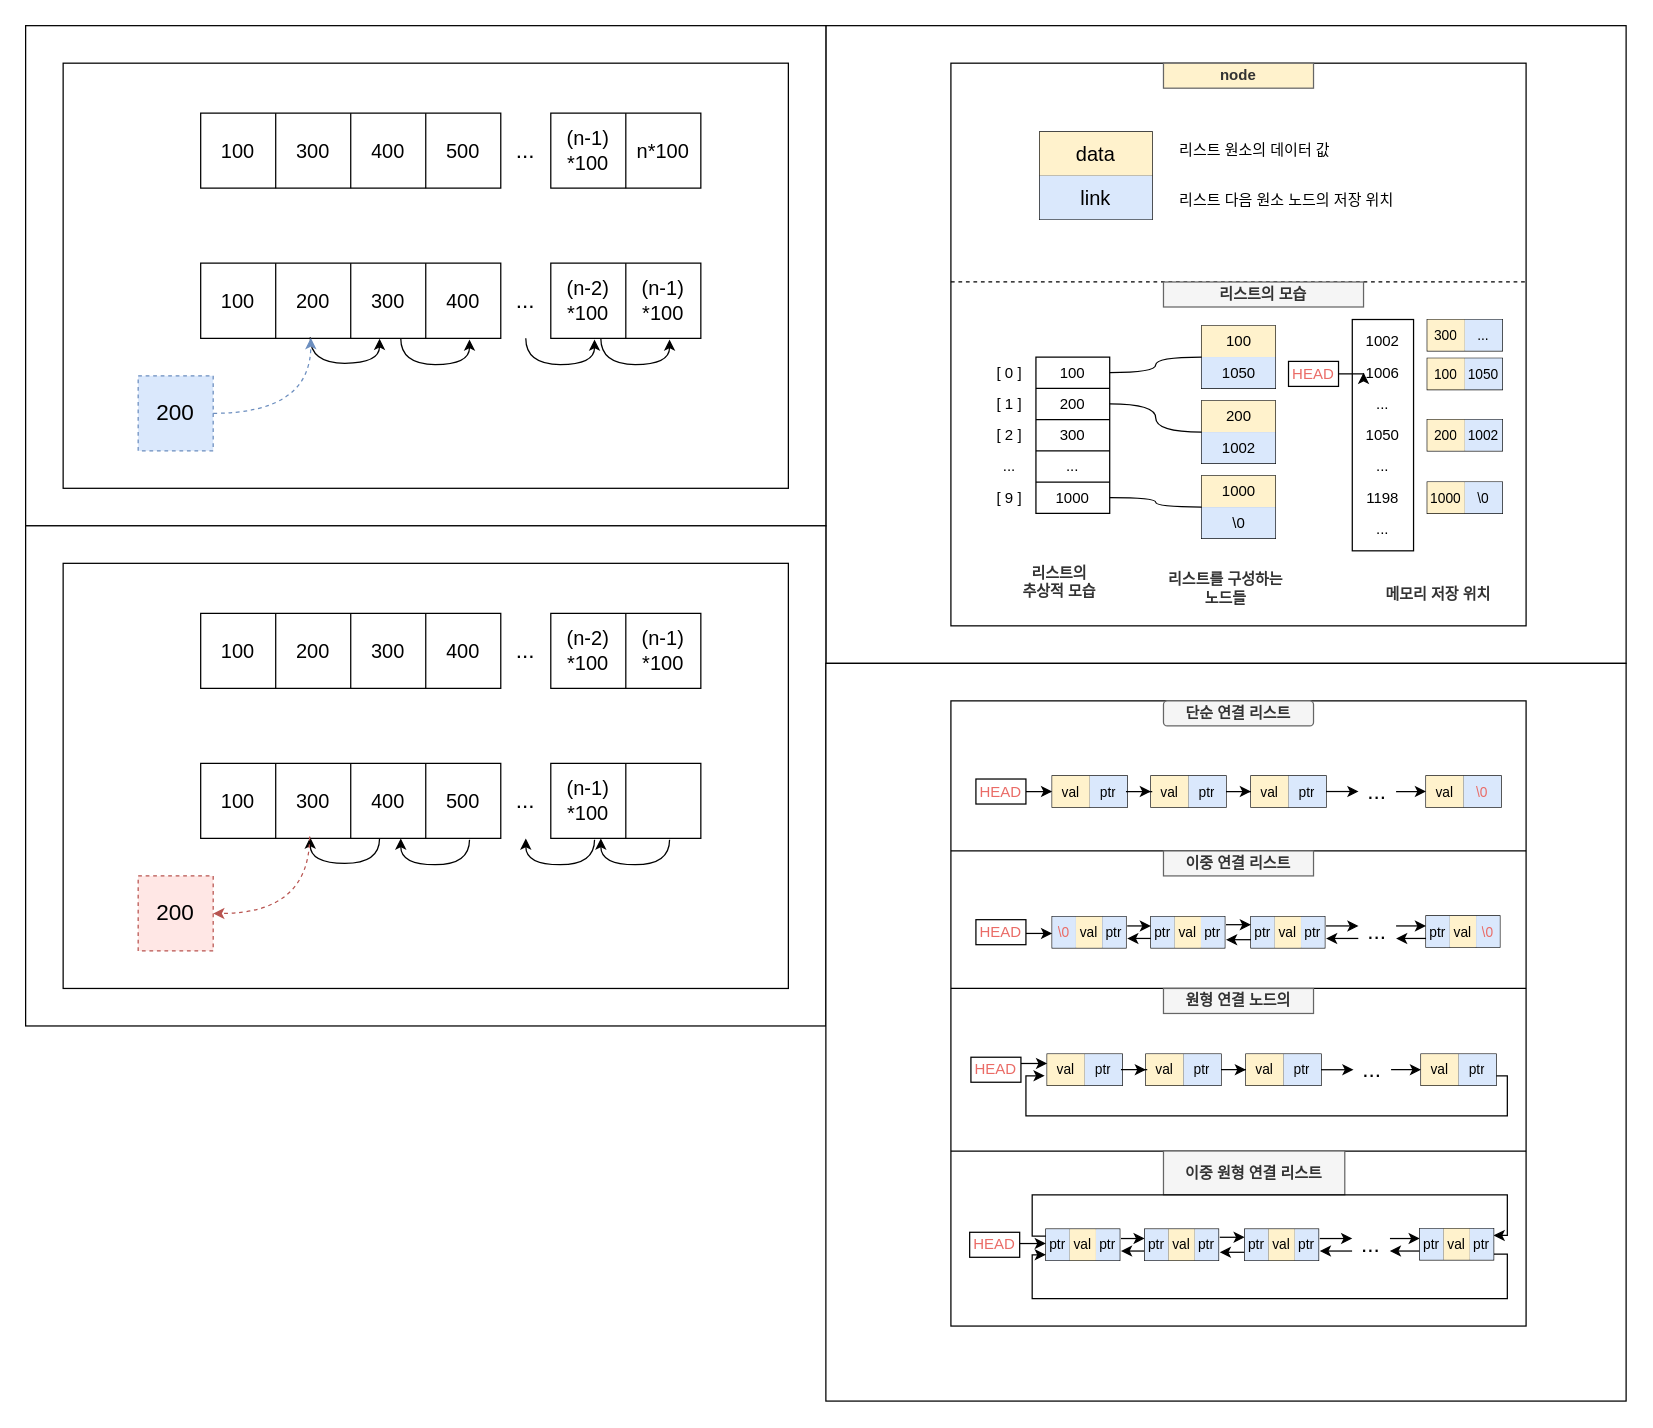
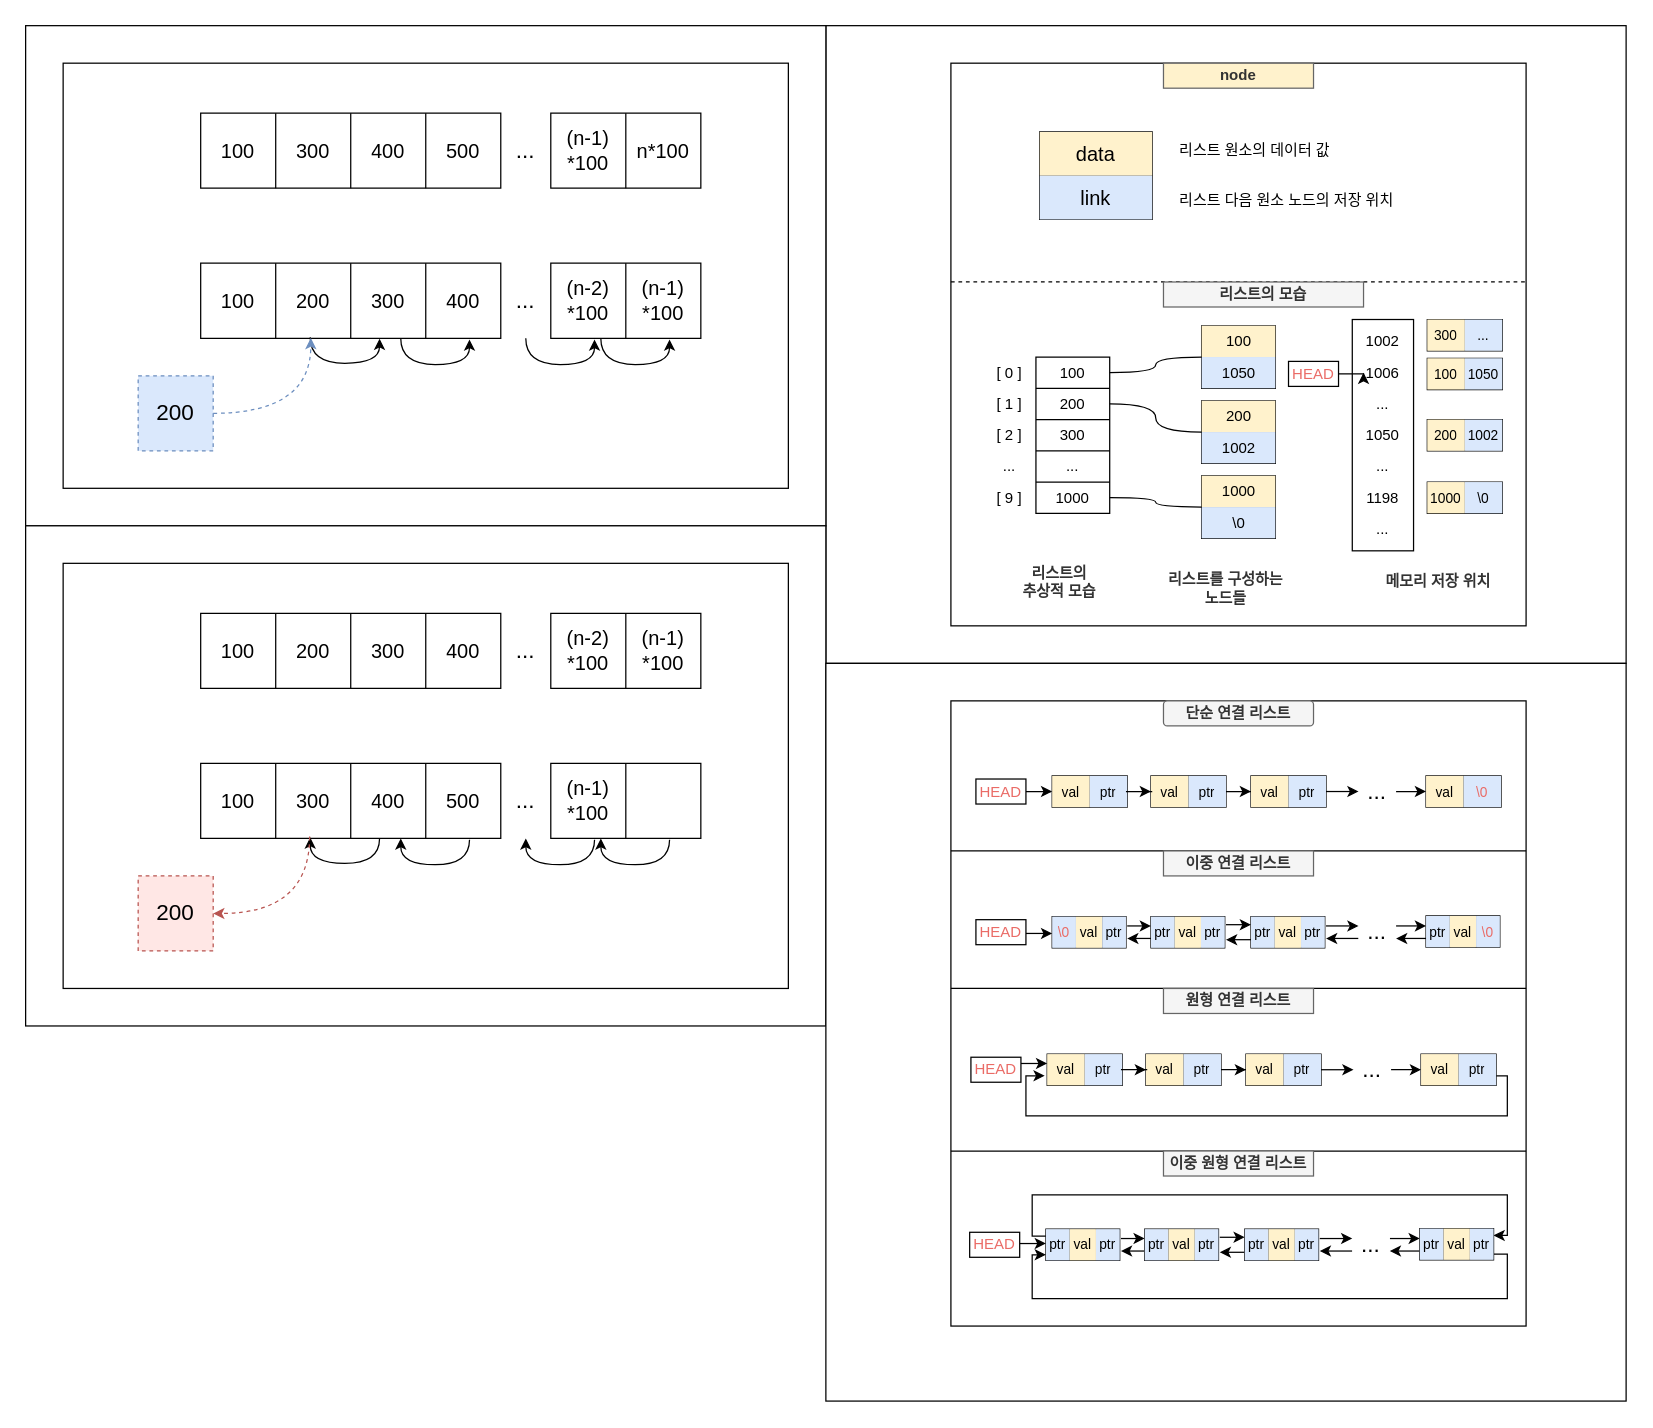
(1438, 594) -> (1438, 582)
(1238, 1001) -> (1238, 1001)
(1254, 1173) -> (1238, 1163)
